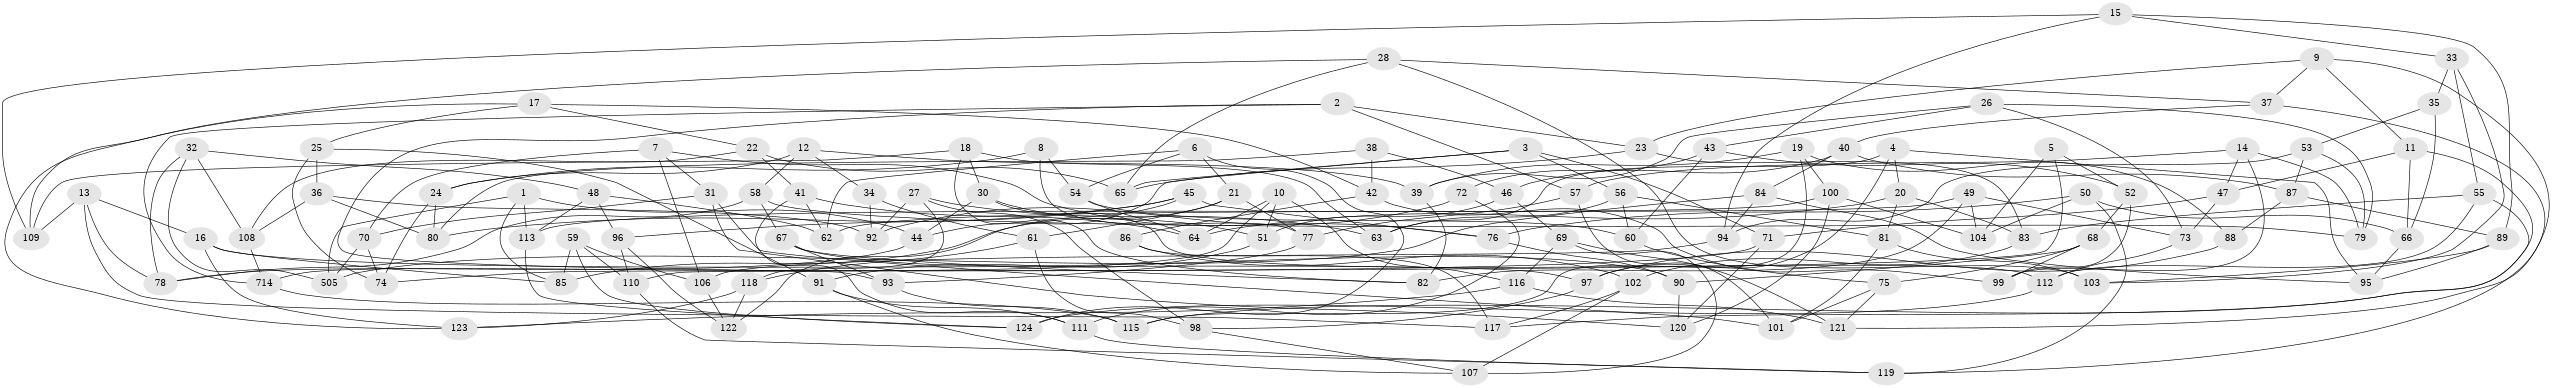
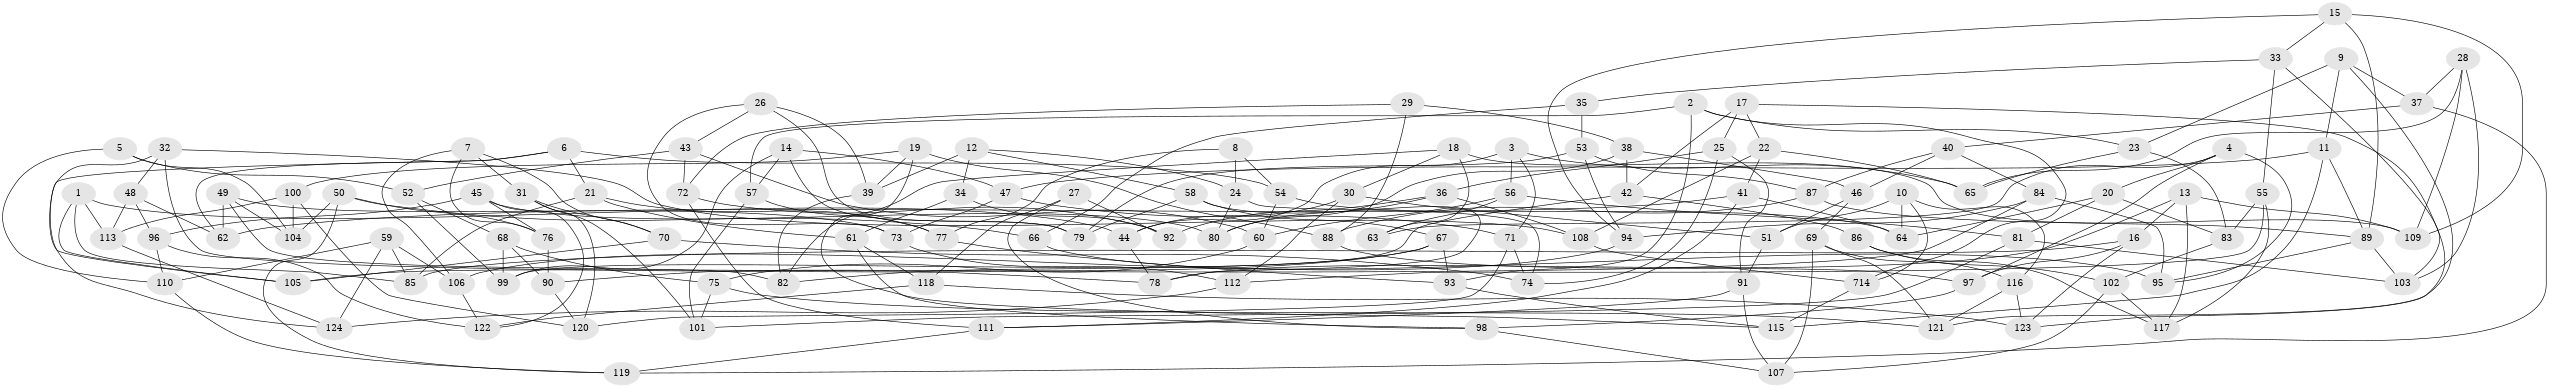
none -> (1408, 104)
(2409, 194) -> (2346, 193)
(1146, 216) -> none
(329, 284) -> (293, 284)
